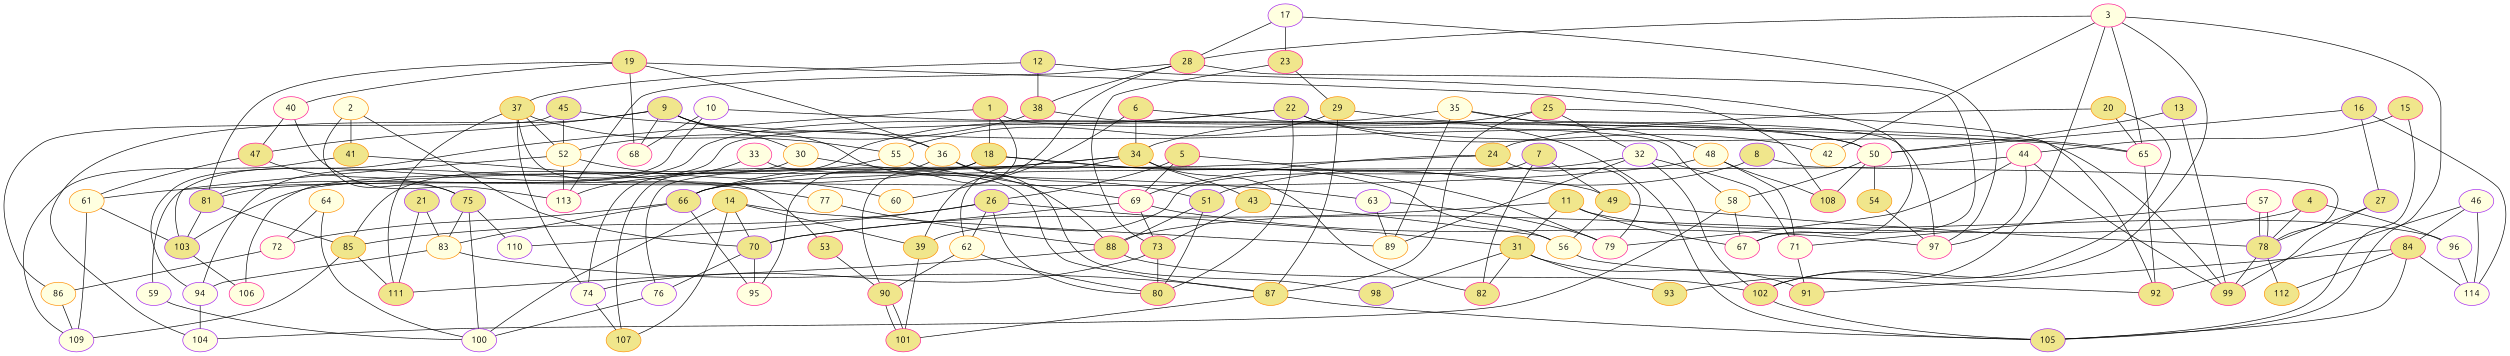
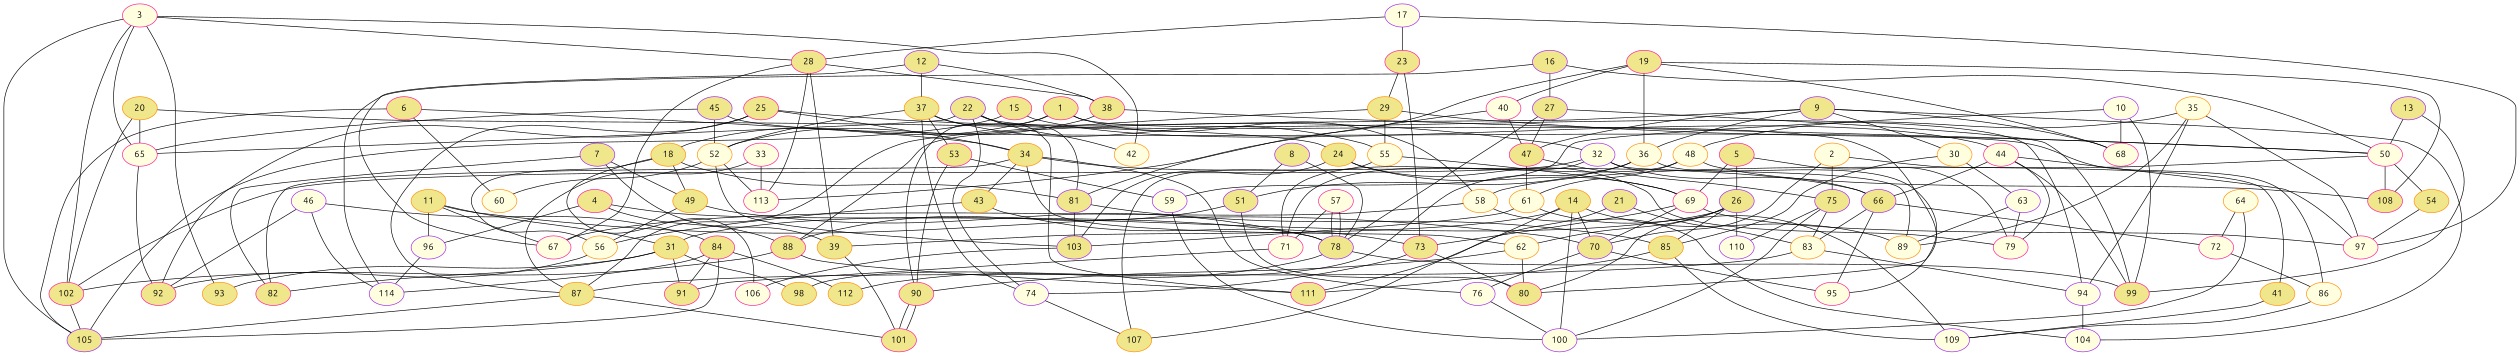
none -> (1538, 131)
none -> (1071, 181)
(825, 201) -> none
(1376, 294) -> (799, 294)
